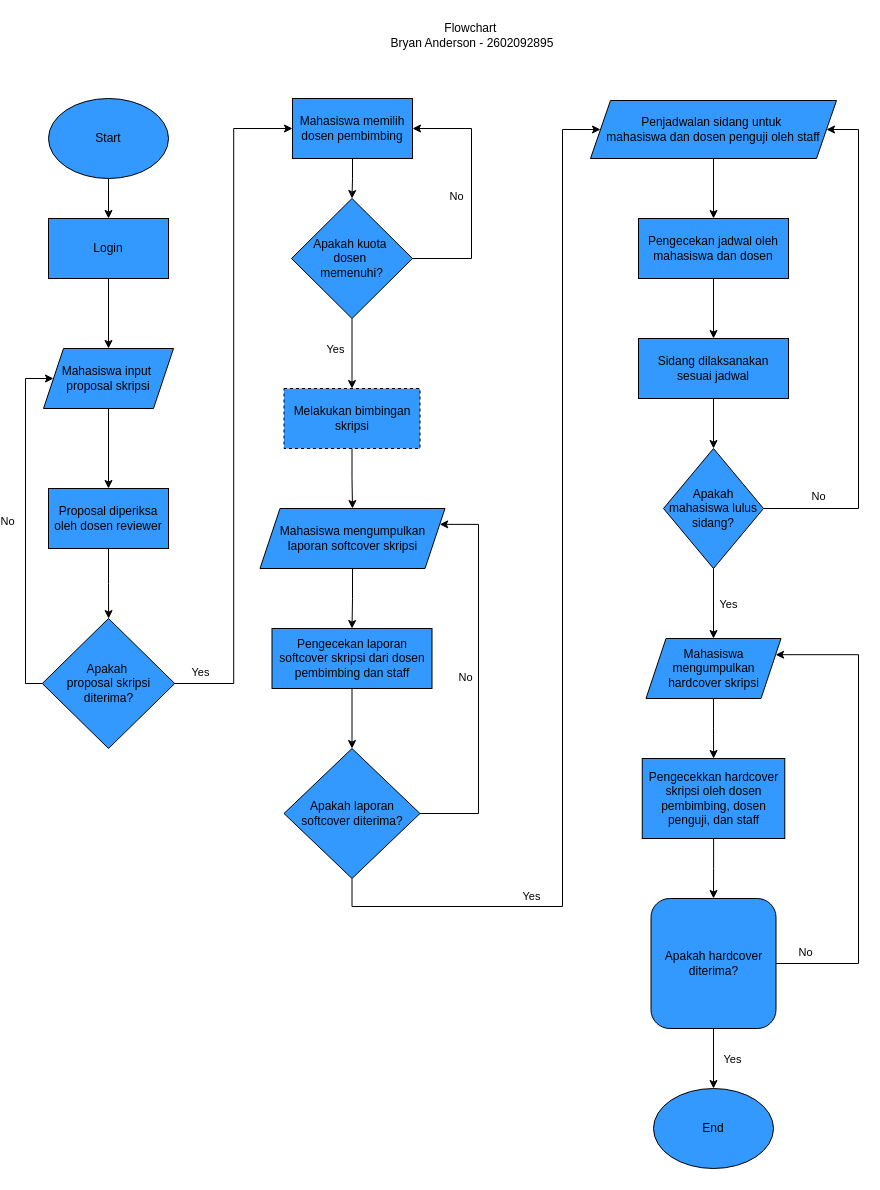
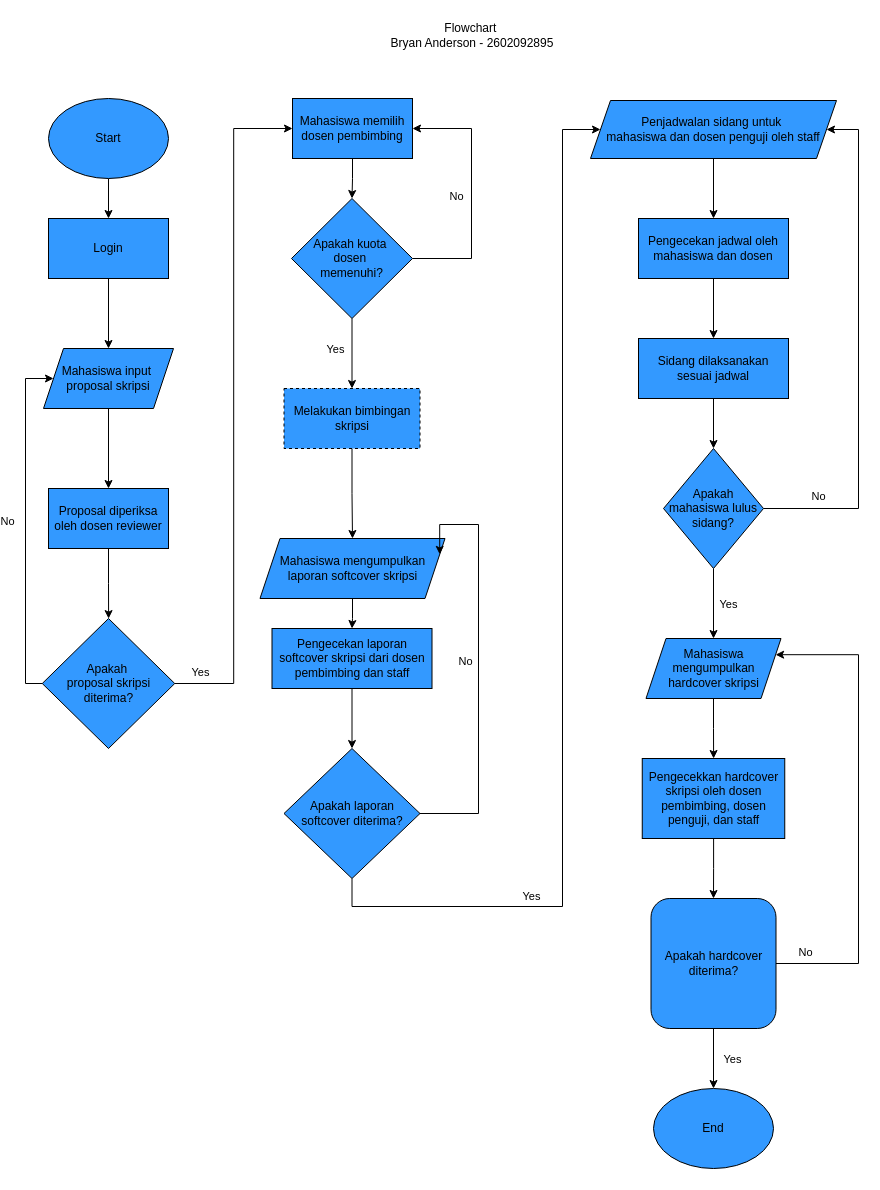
(353, 539) -> (353, 569)
